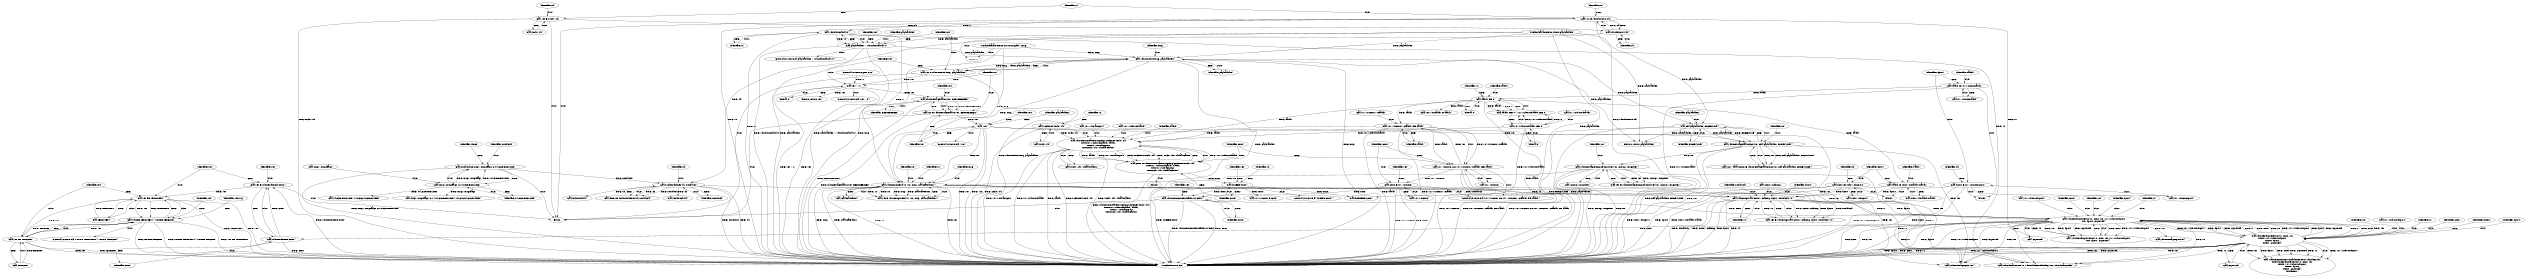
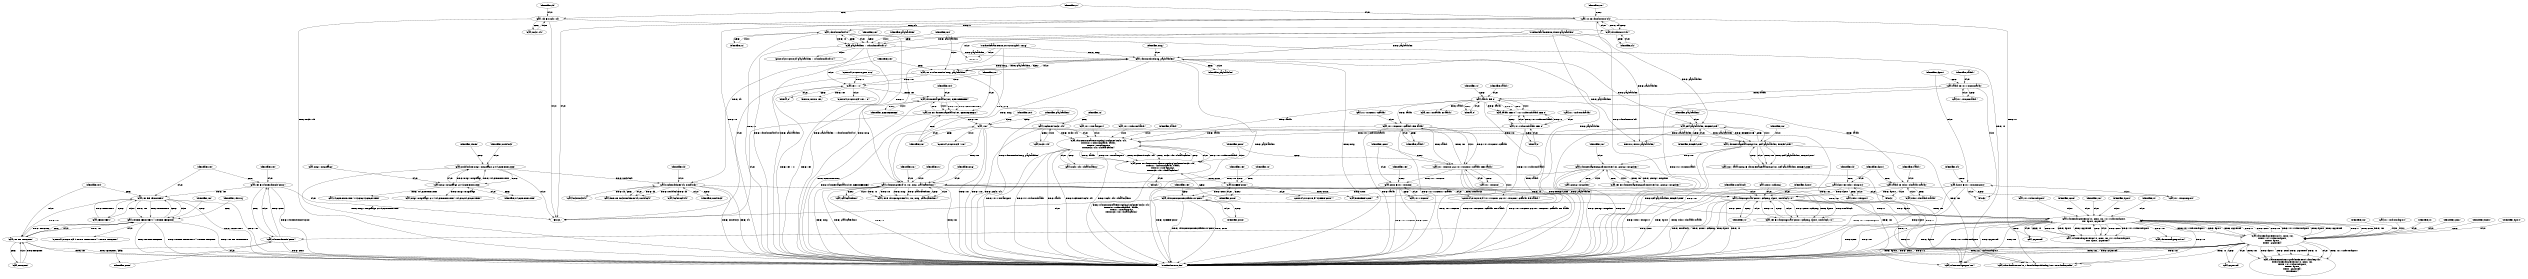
(1263, 198) -> none
(701, 261) -> (688, 263)
